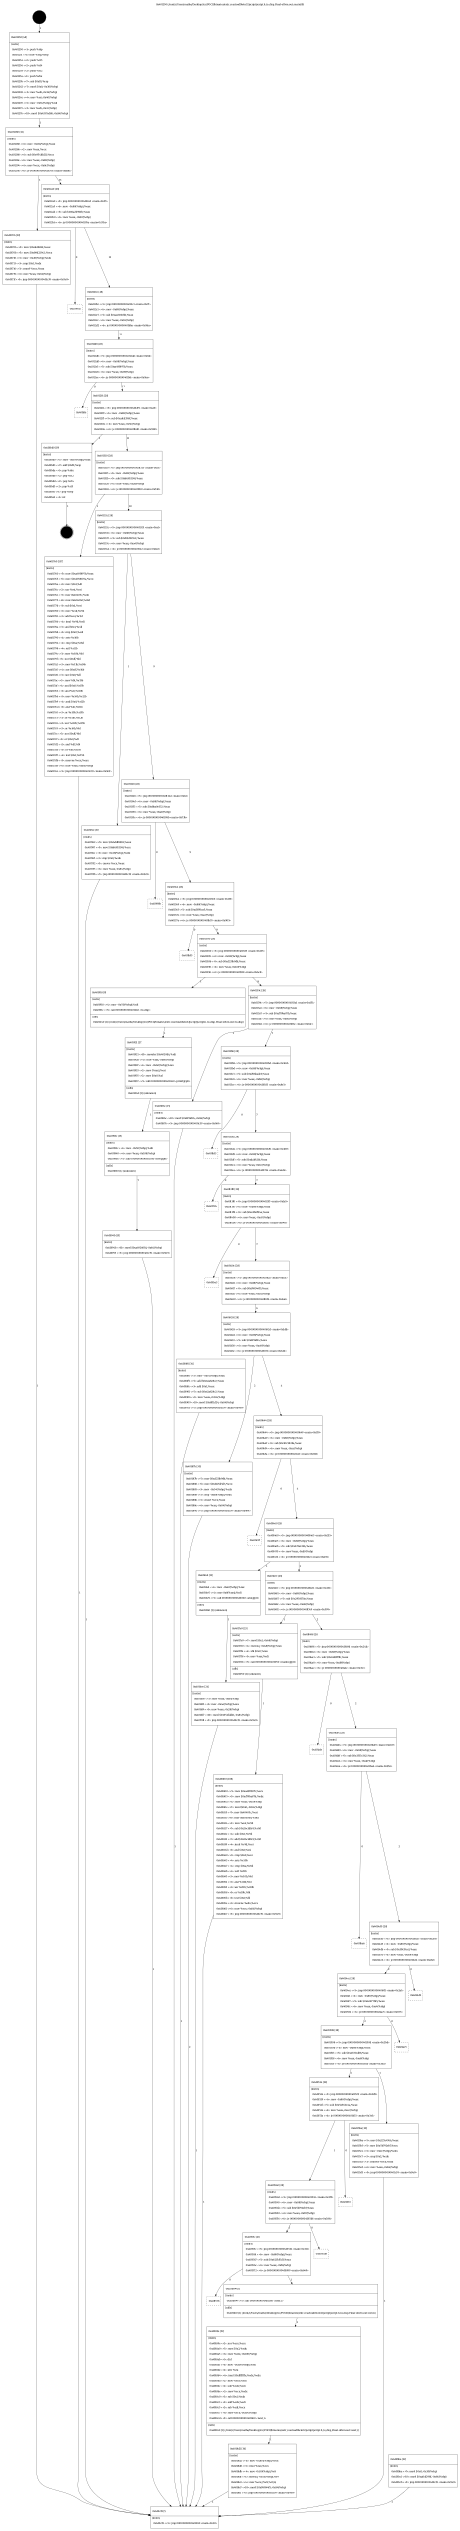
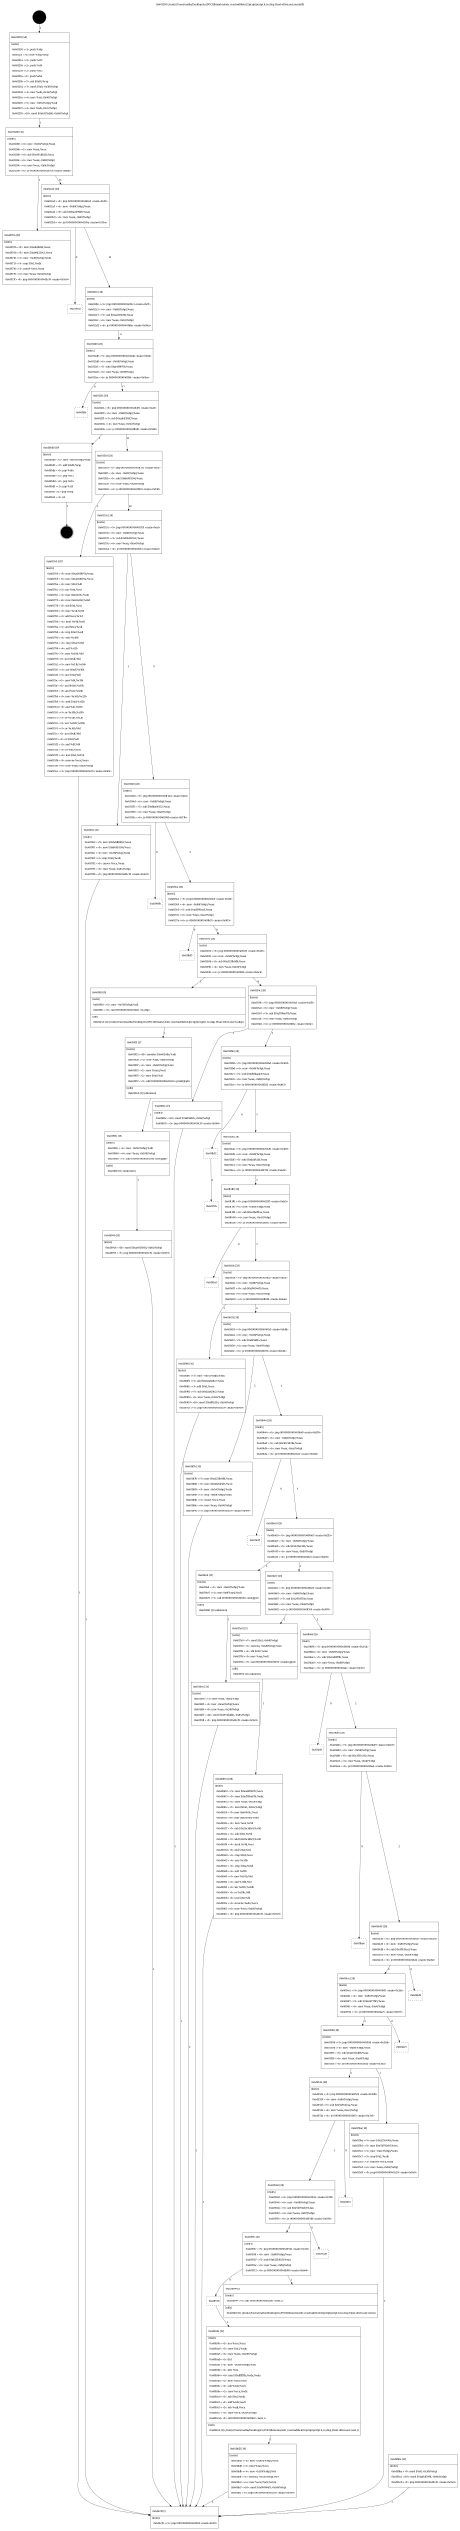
(219, 1187) -> (211, 1179)
none -> (213, 1329)
(37, 1441) -> none
(296, 2322) -> (221, 2316)
